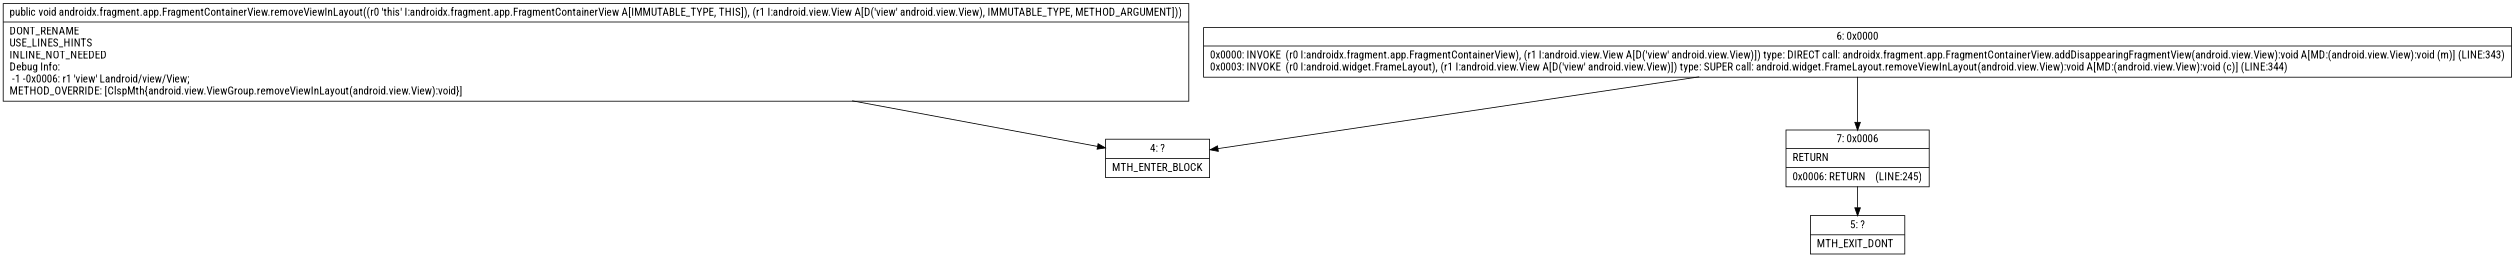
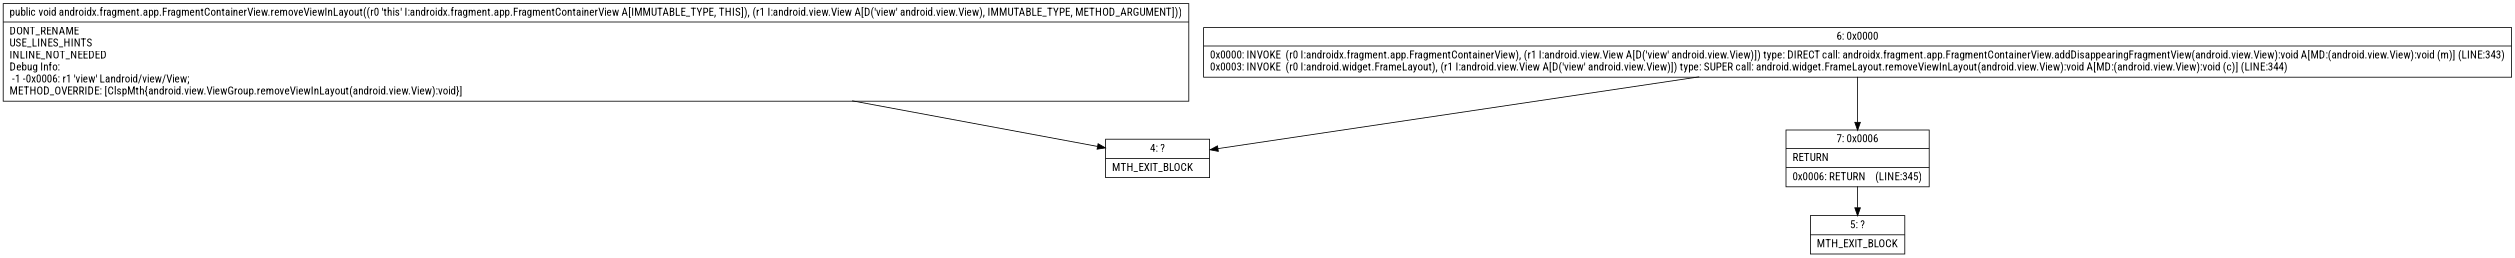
(1158, 168) -> (1153, 168)
(1858, 177) -> (1858, 177)
(1856, 244) -> (1858, 244)
